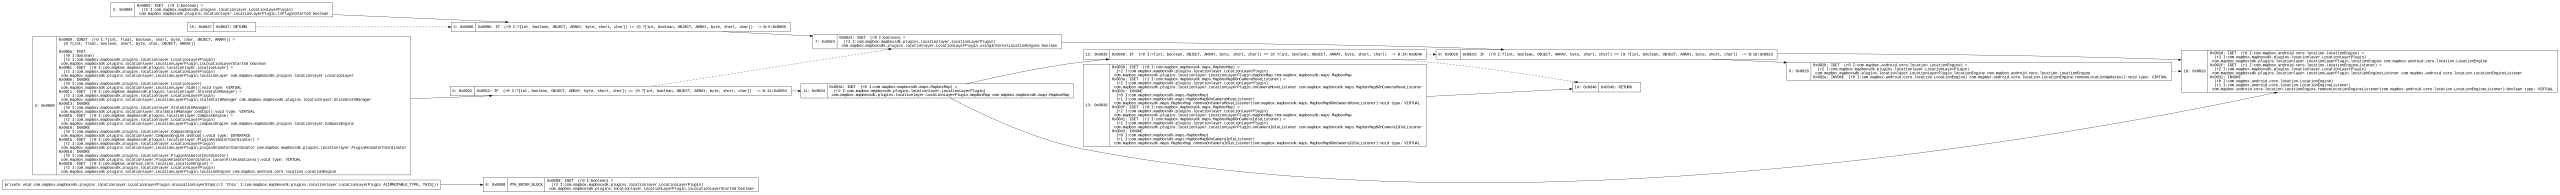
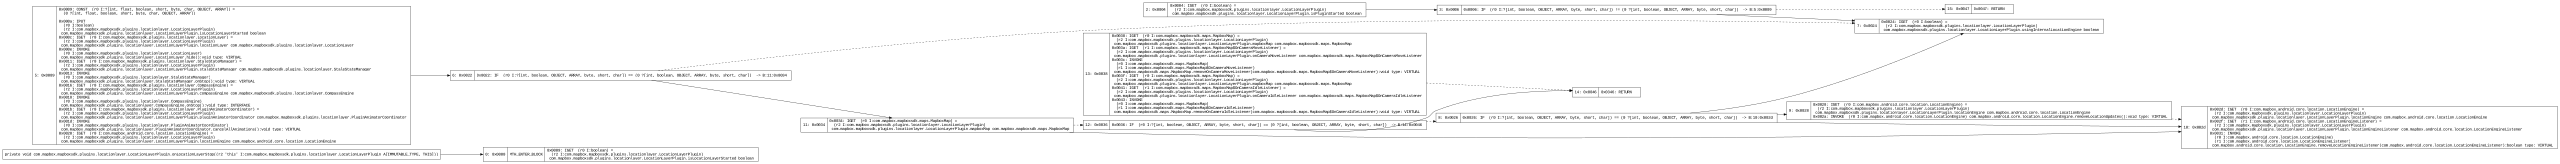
(352, 27) -> (1859, 9)
(1281, 44) -> (1829, 85)
(1484, 68) -> (1432, 113)
(1036, 69) -> (1077, 125)
(1498, 93) -> (1498, 87)
